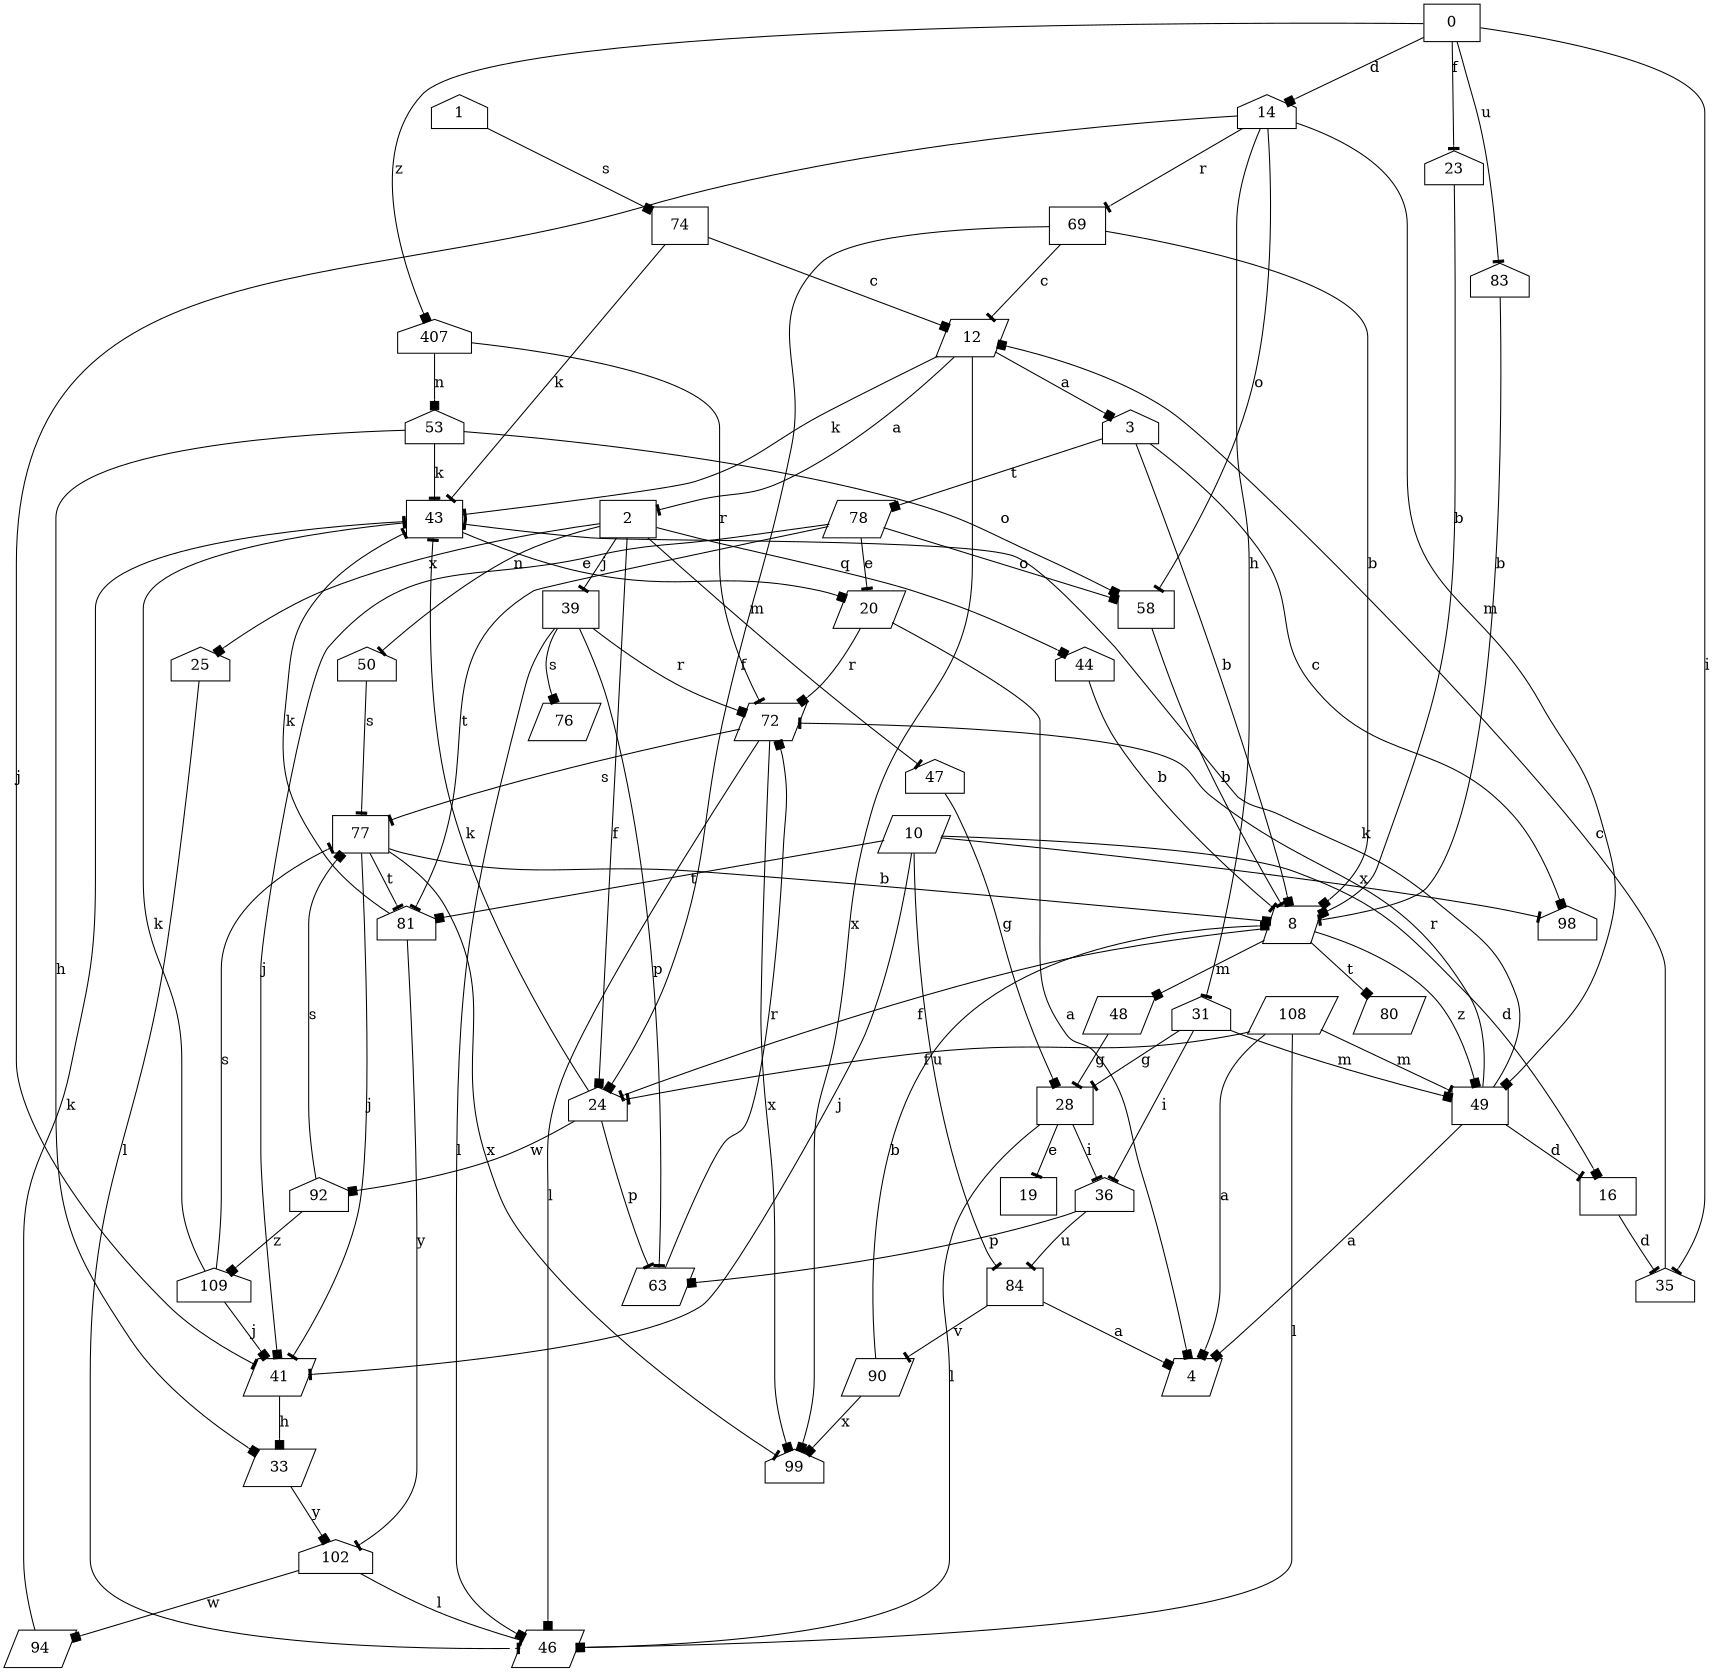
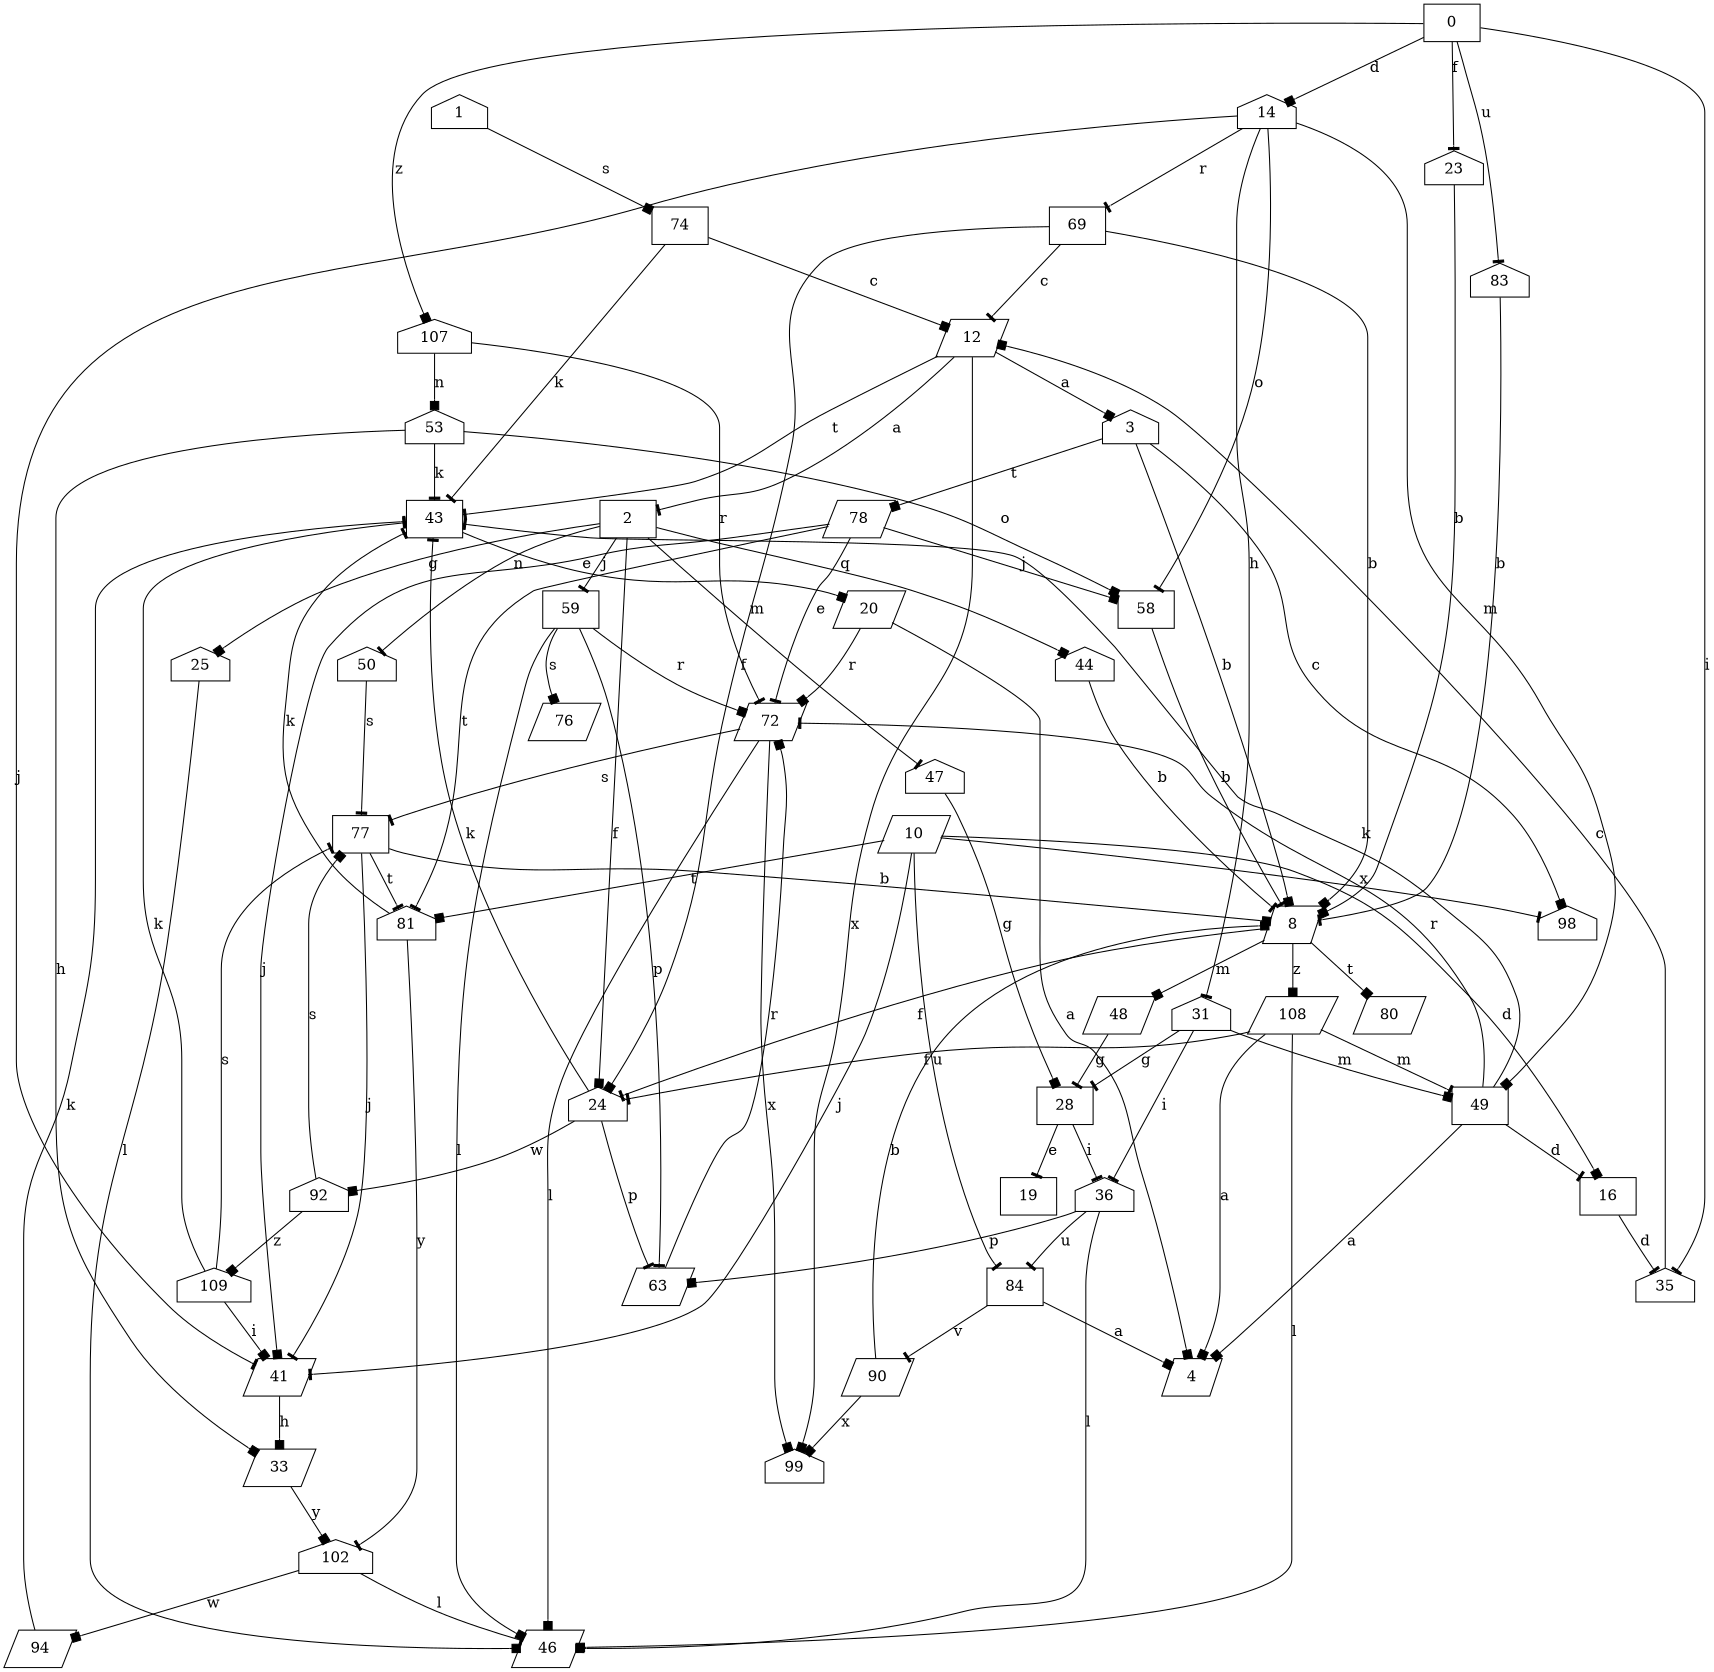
(435, 338) -> (435, 338)
(836, 429) -> (836, 429)
(864, 562) -> (805, 614)
(434, 564) -> (434, 564)
(1024, 564) -> (1024, 564)
(571, 610) -> (571, 610)
(1416, 981) -> (1293, 965)
(500, 1197) -> none
(254, 1332) -> (254, 1332)
(91, 1339) -> (91, 1339)
(949, 1520) -> (1022, 1605)
